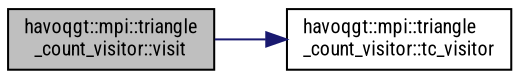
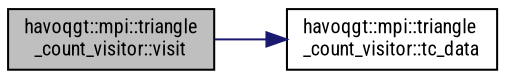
(399, 39) -> (392, 39)
